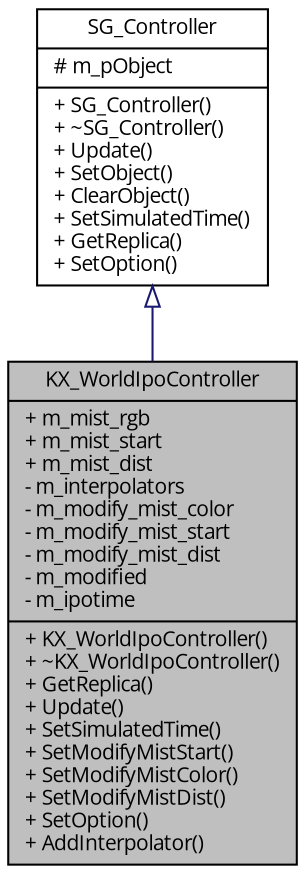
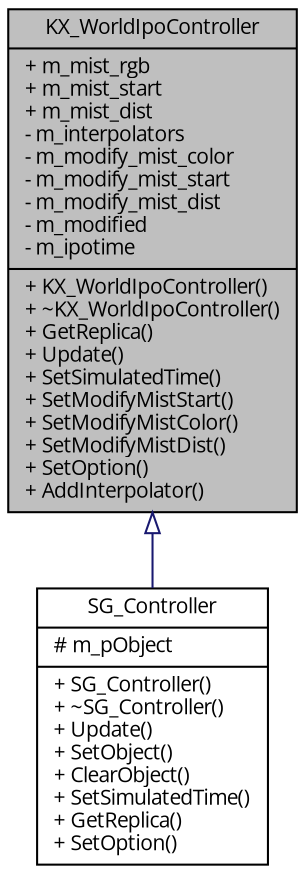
(153, 334) -> (153, 561)
